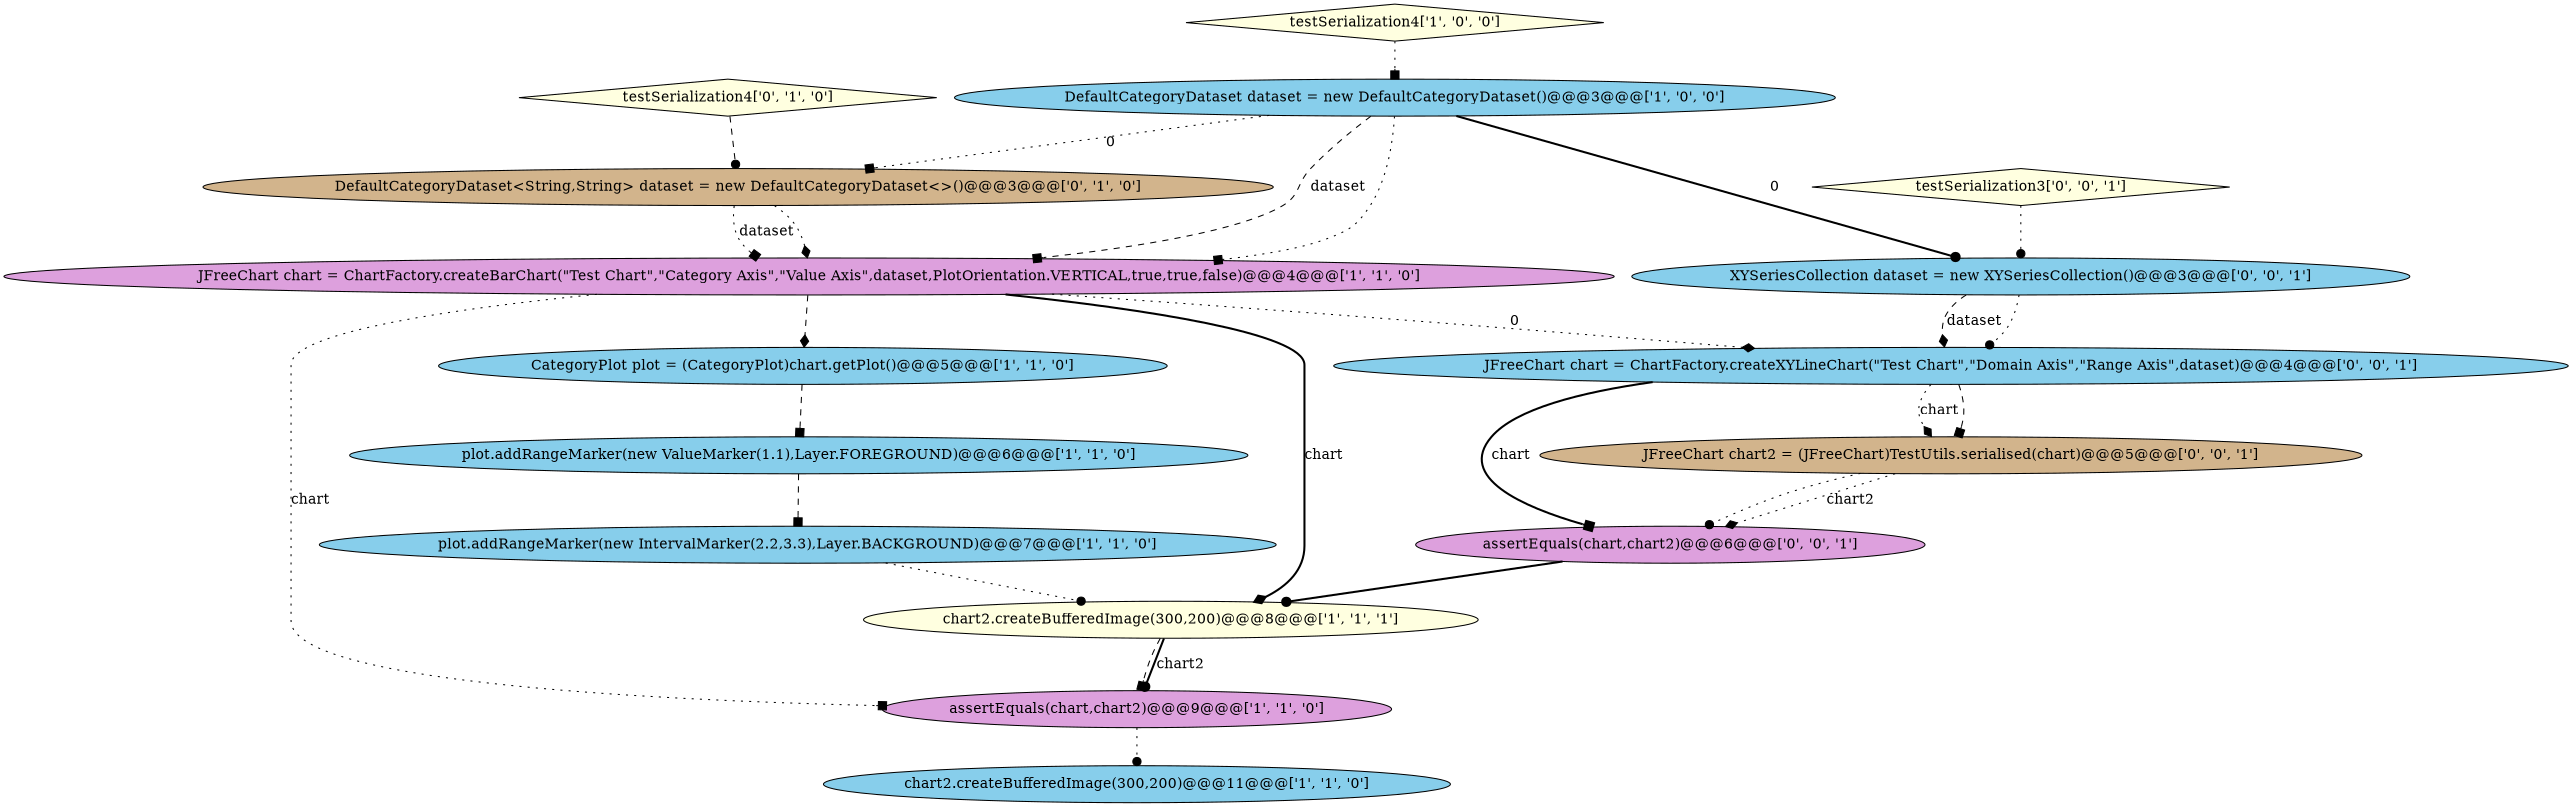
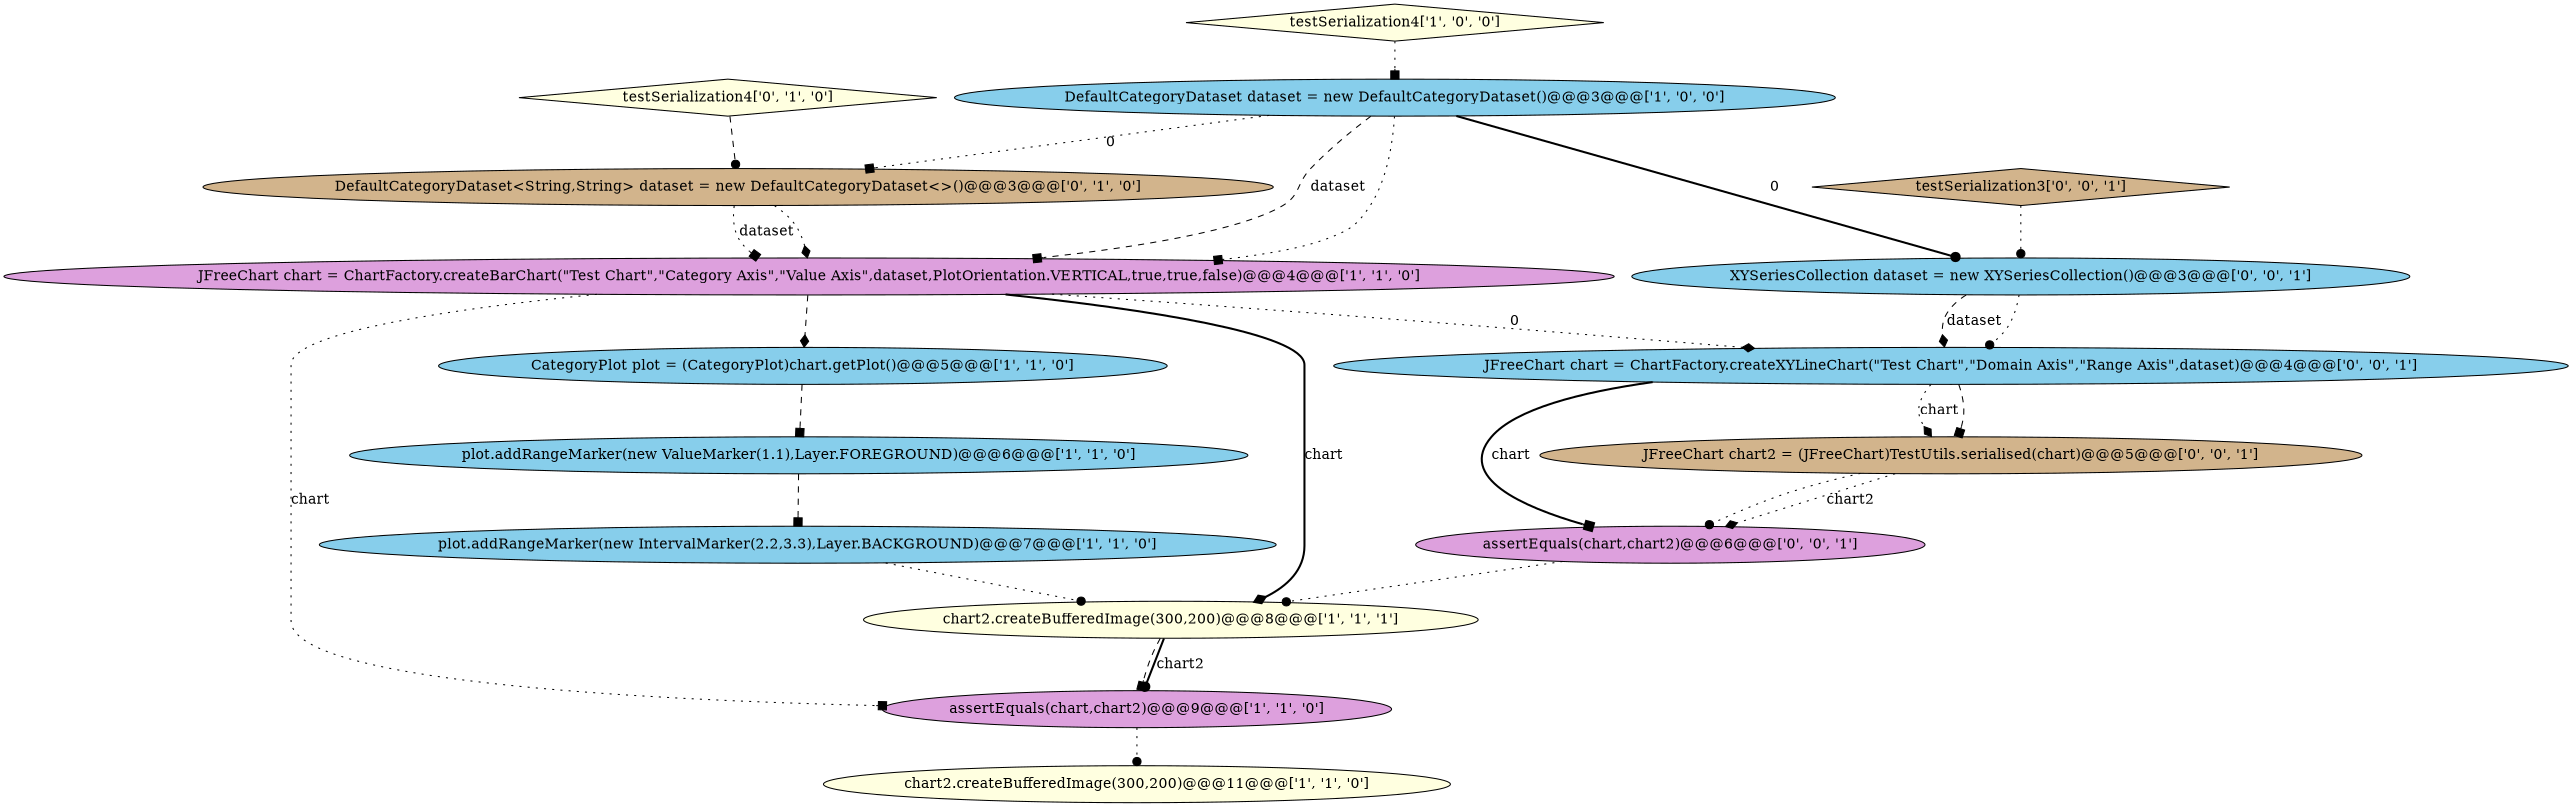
(2021, 187) -> (2021, 187)
(1427, 581) -> (1427, 581)
(1137, 784) -> (1137, 784)
